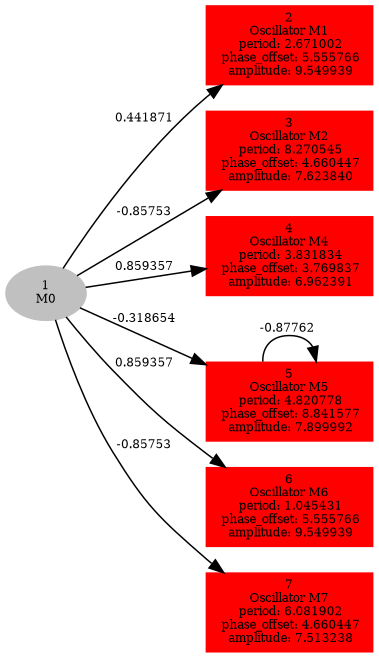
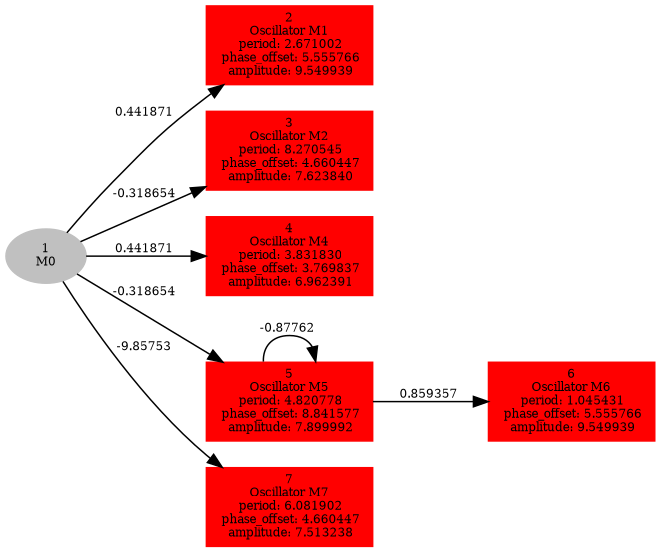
(146, 212) -> (146, 194)
(290, 255) -> (290, 255)
(146, 267) -> (146, 249)
(135, 393) -> (423, 402)
(146, 445) -> (146, 347)
